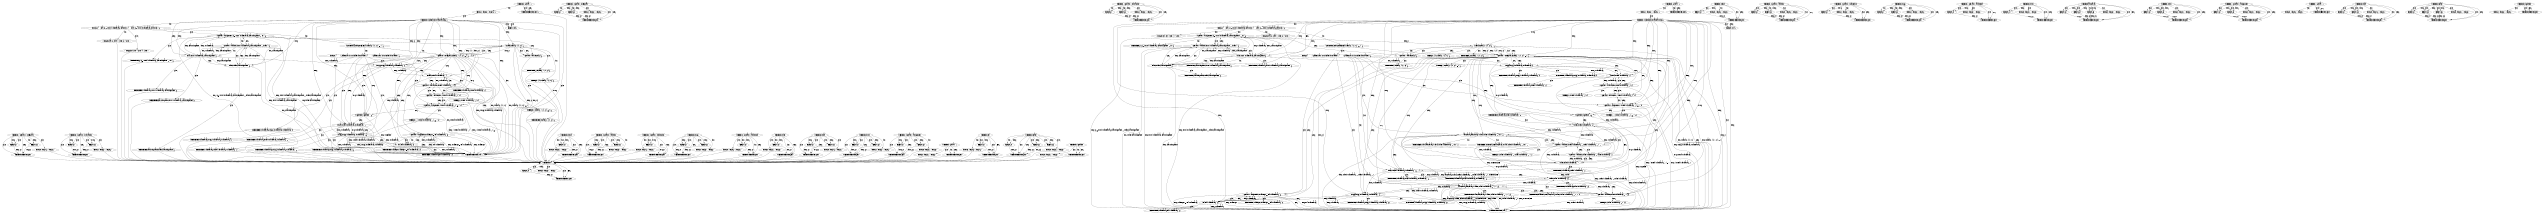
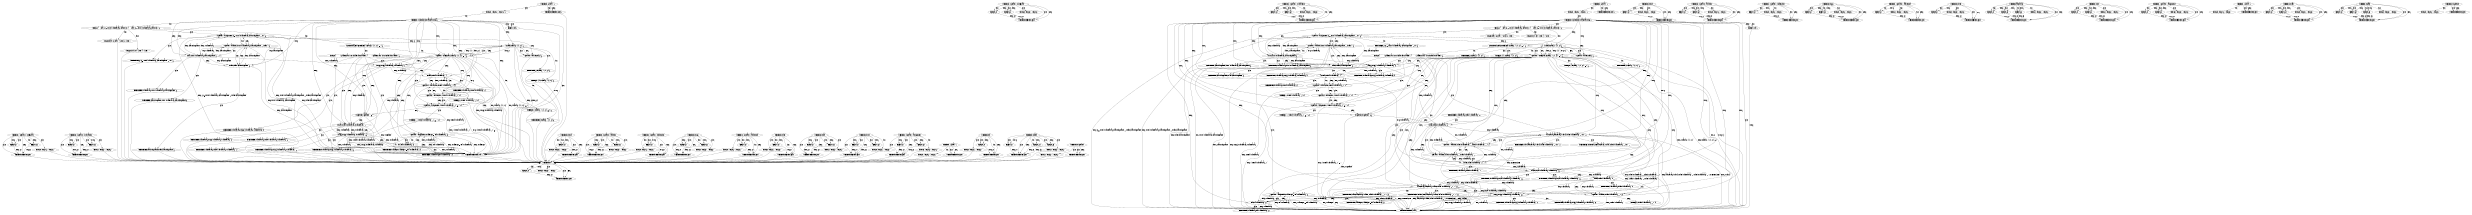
(1512, 155) -> none
